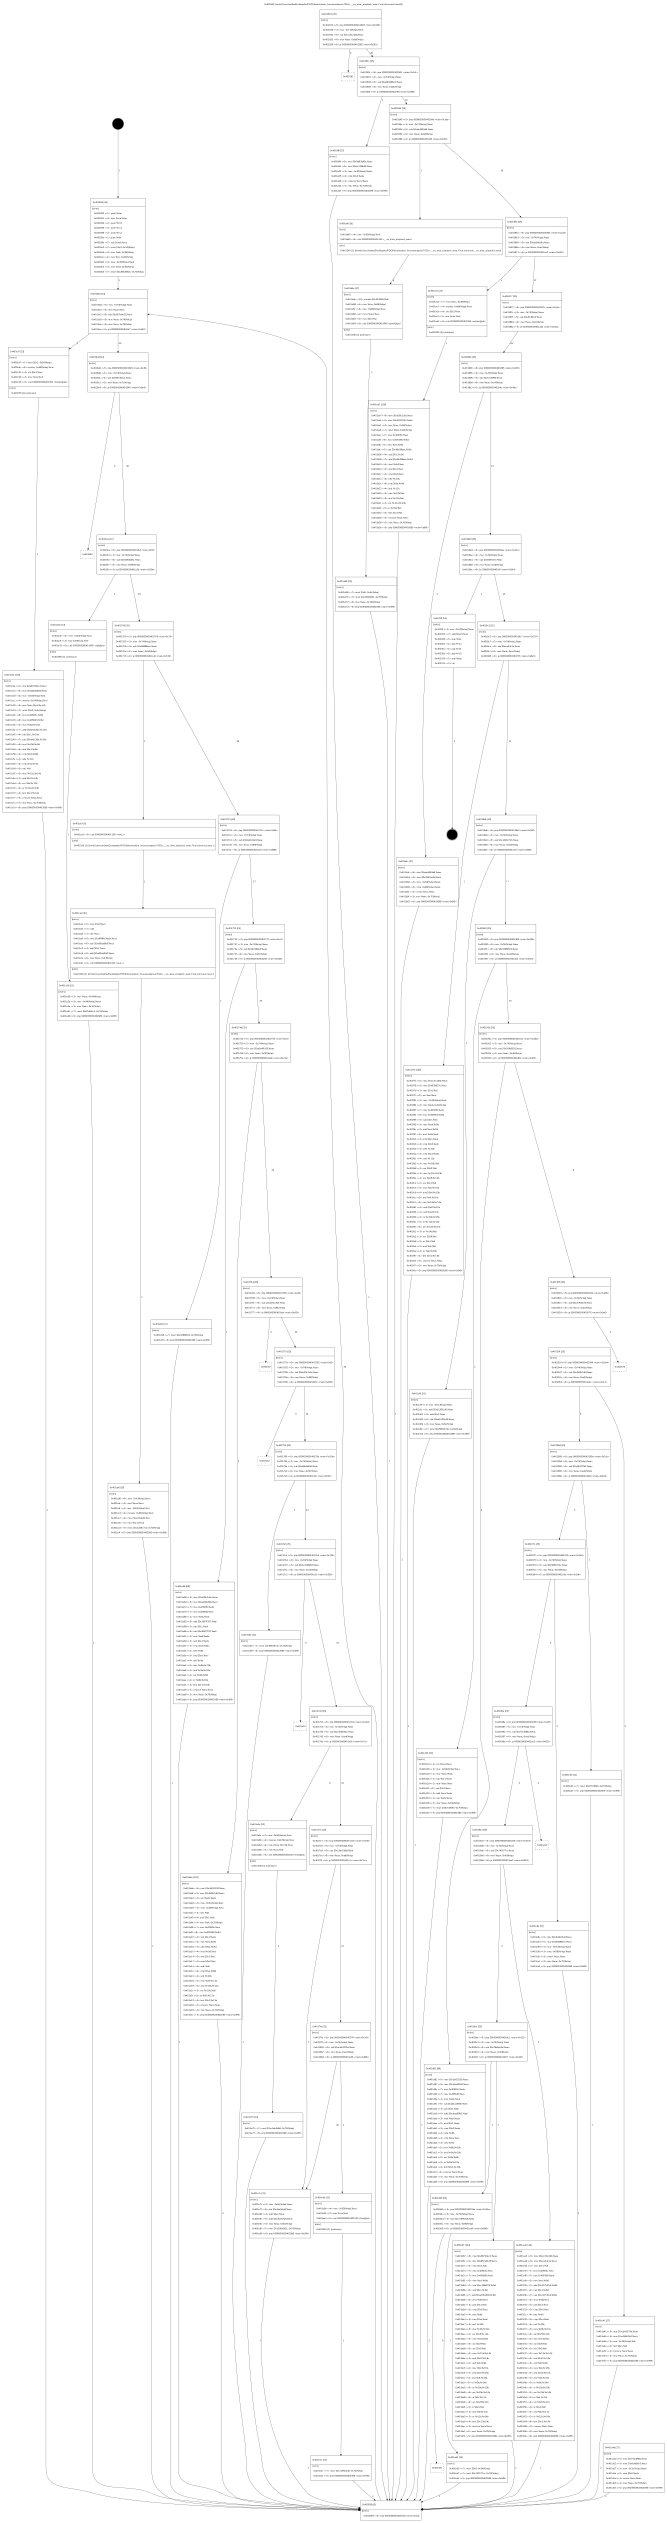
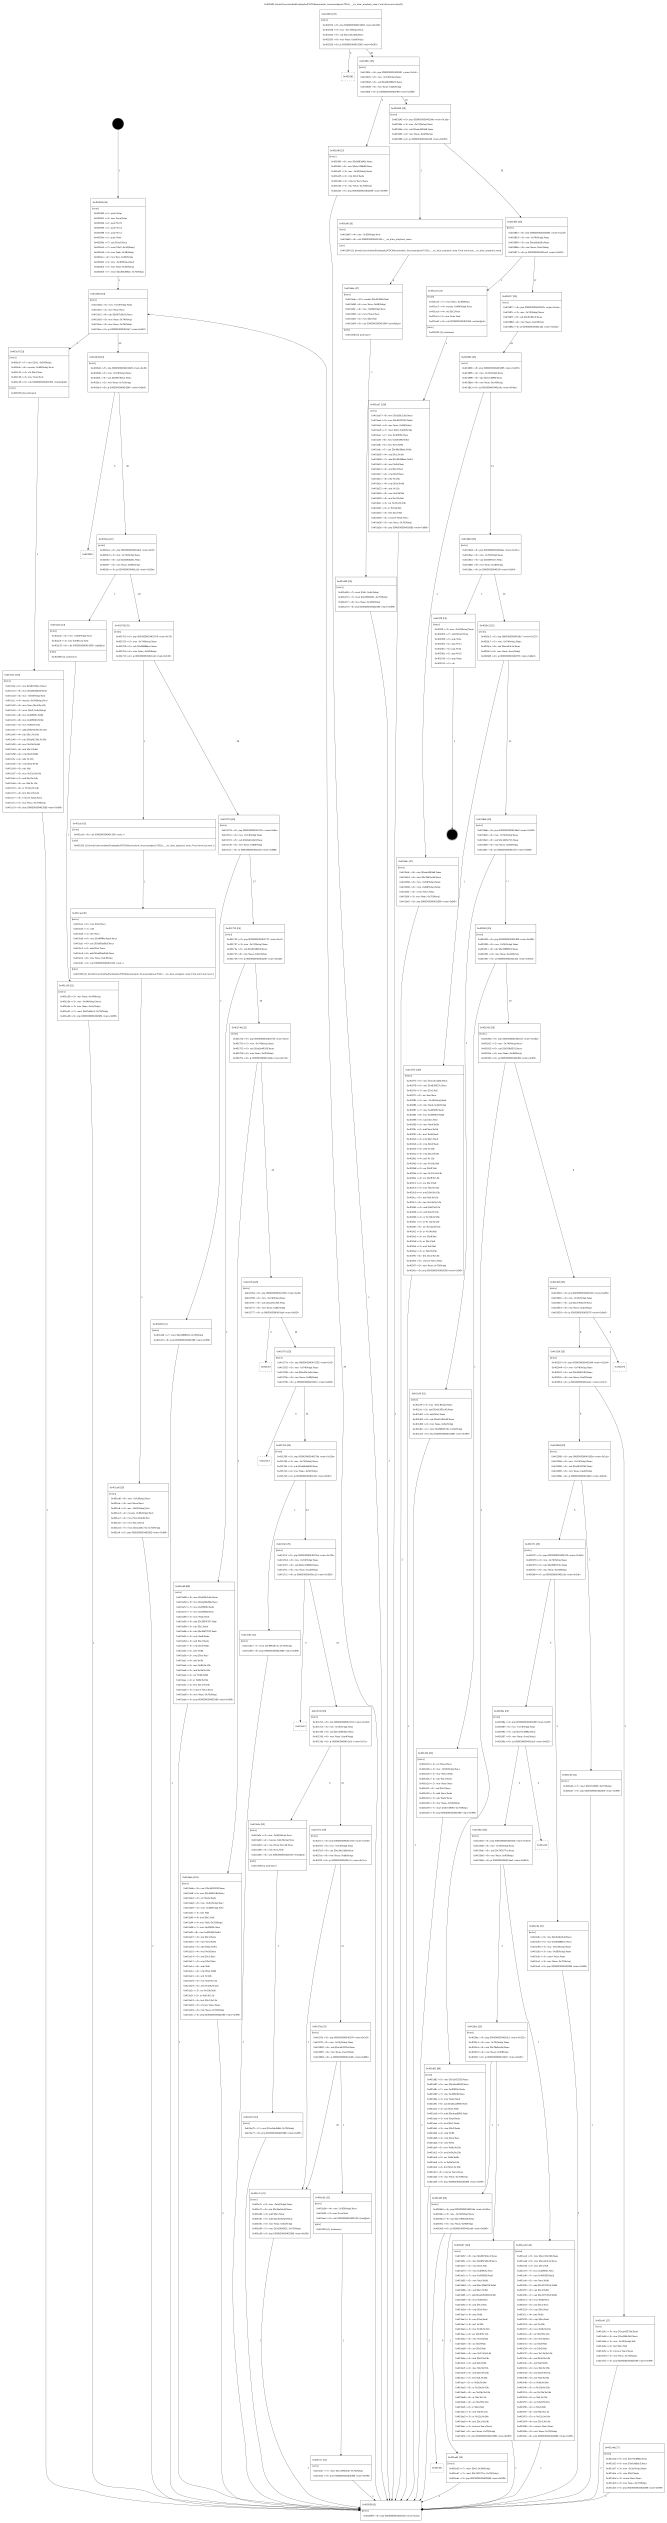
none -> (579, 1331)
